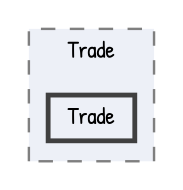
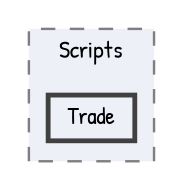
(91, 52) -> (91, 52)
